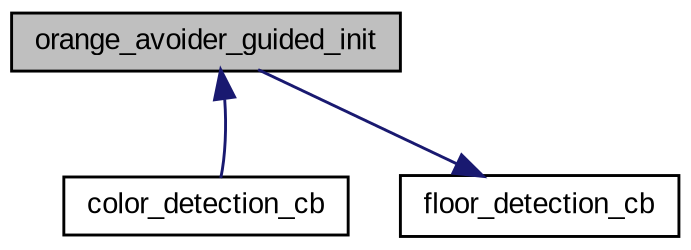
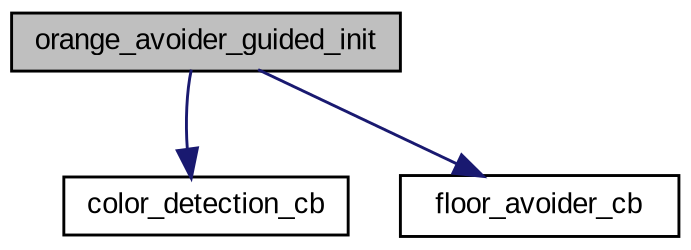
(225, 139) -> (187, 109)
(540, 206) -> (540, 206)
